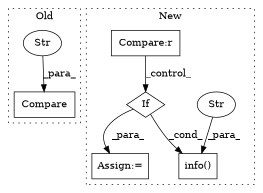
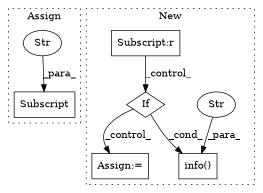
(45, 17) -> (45, 17)
(146, 43) -> (146, 43)
(45, 105) -> (45, 105)
(128, 135) -> (128, 135)
